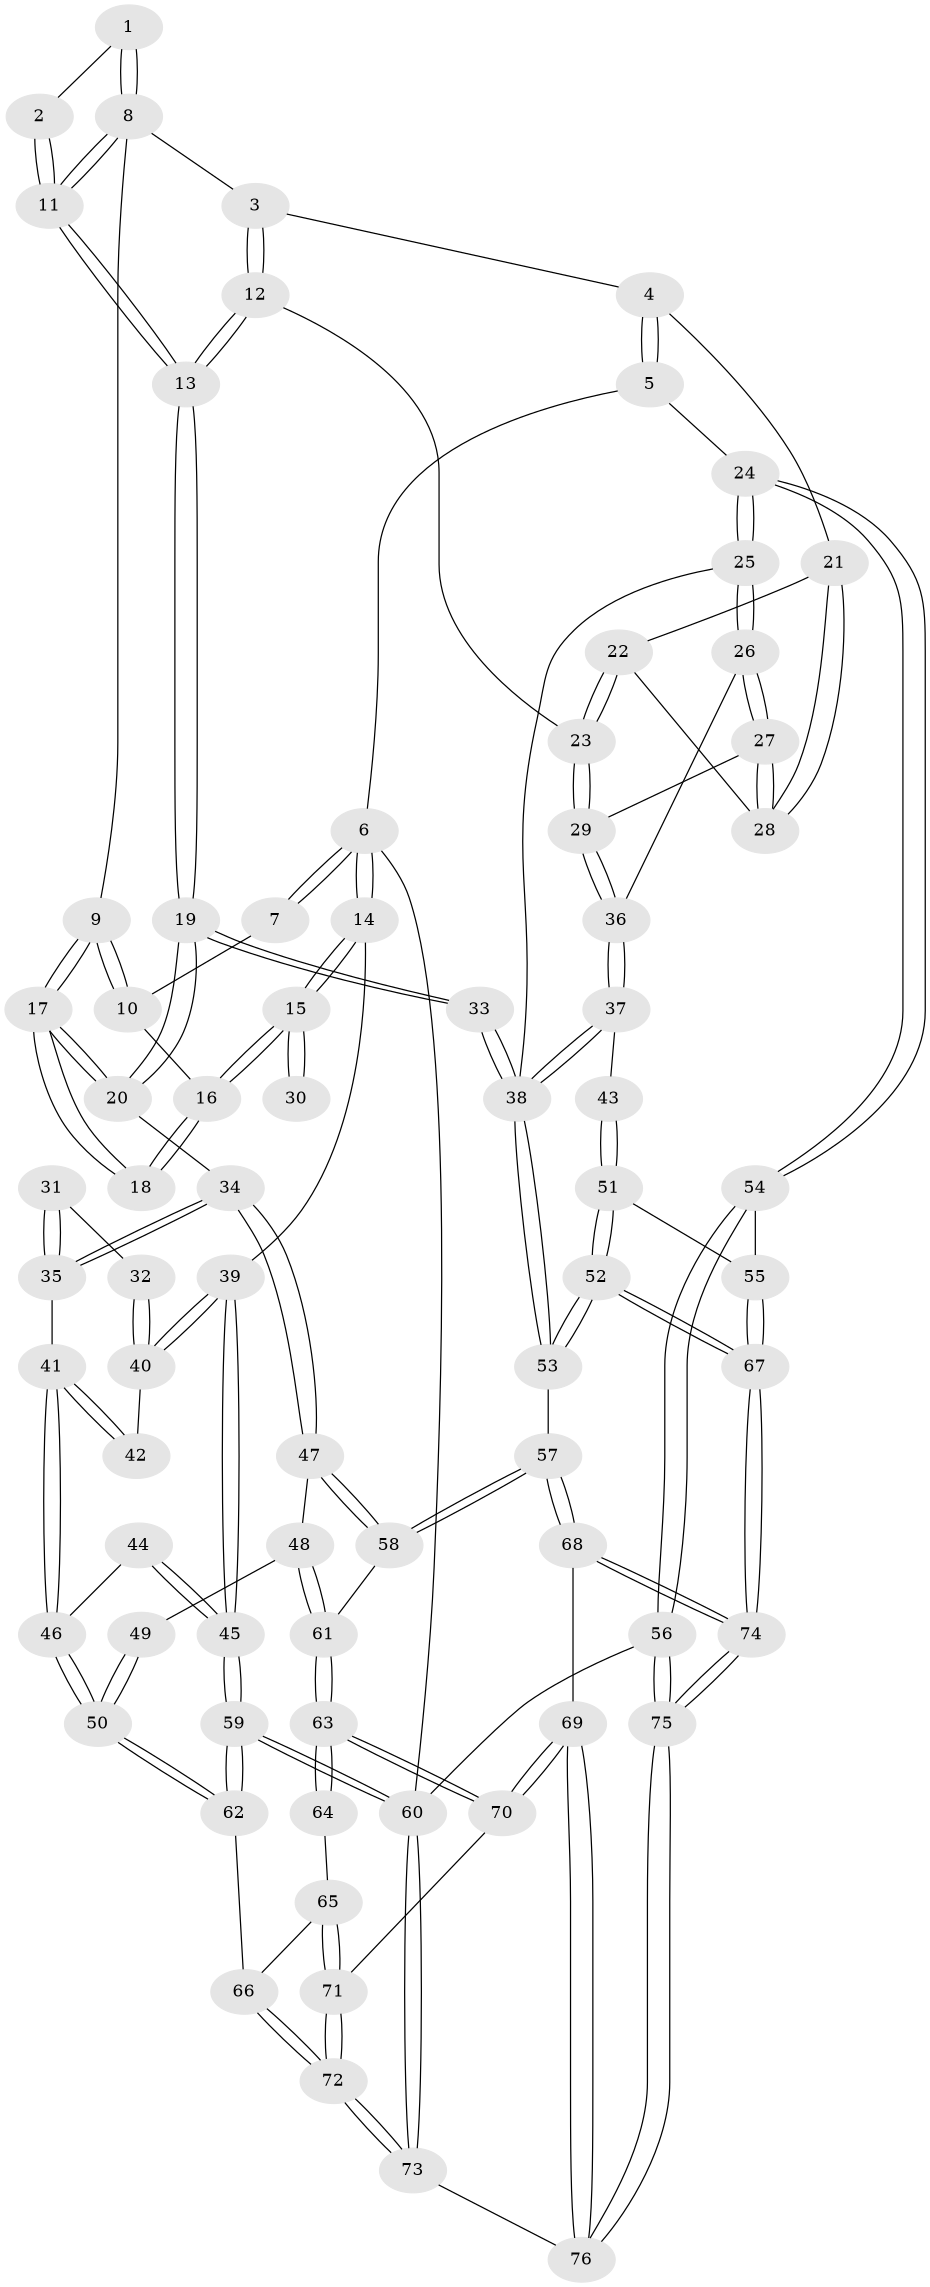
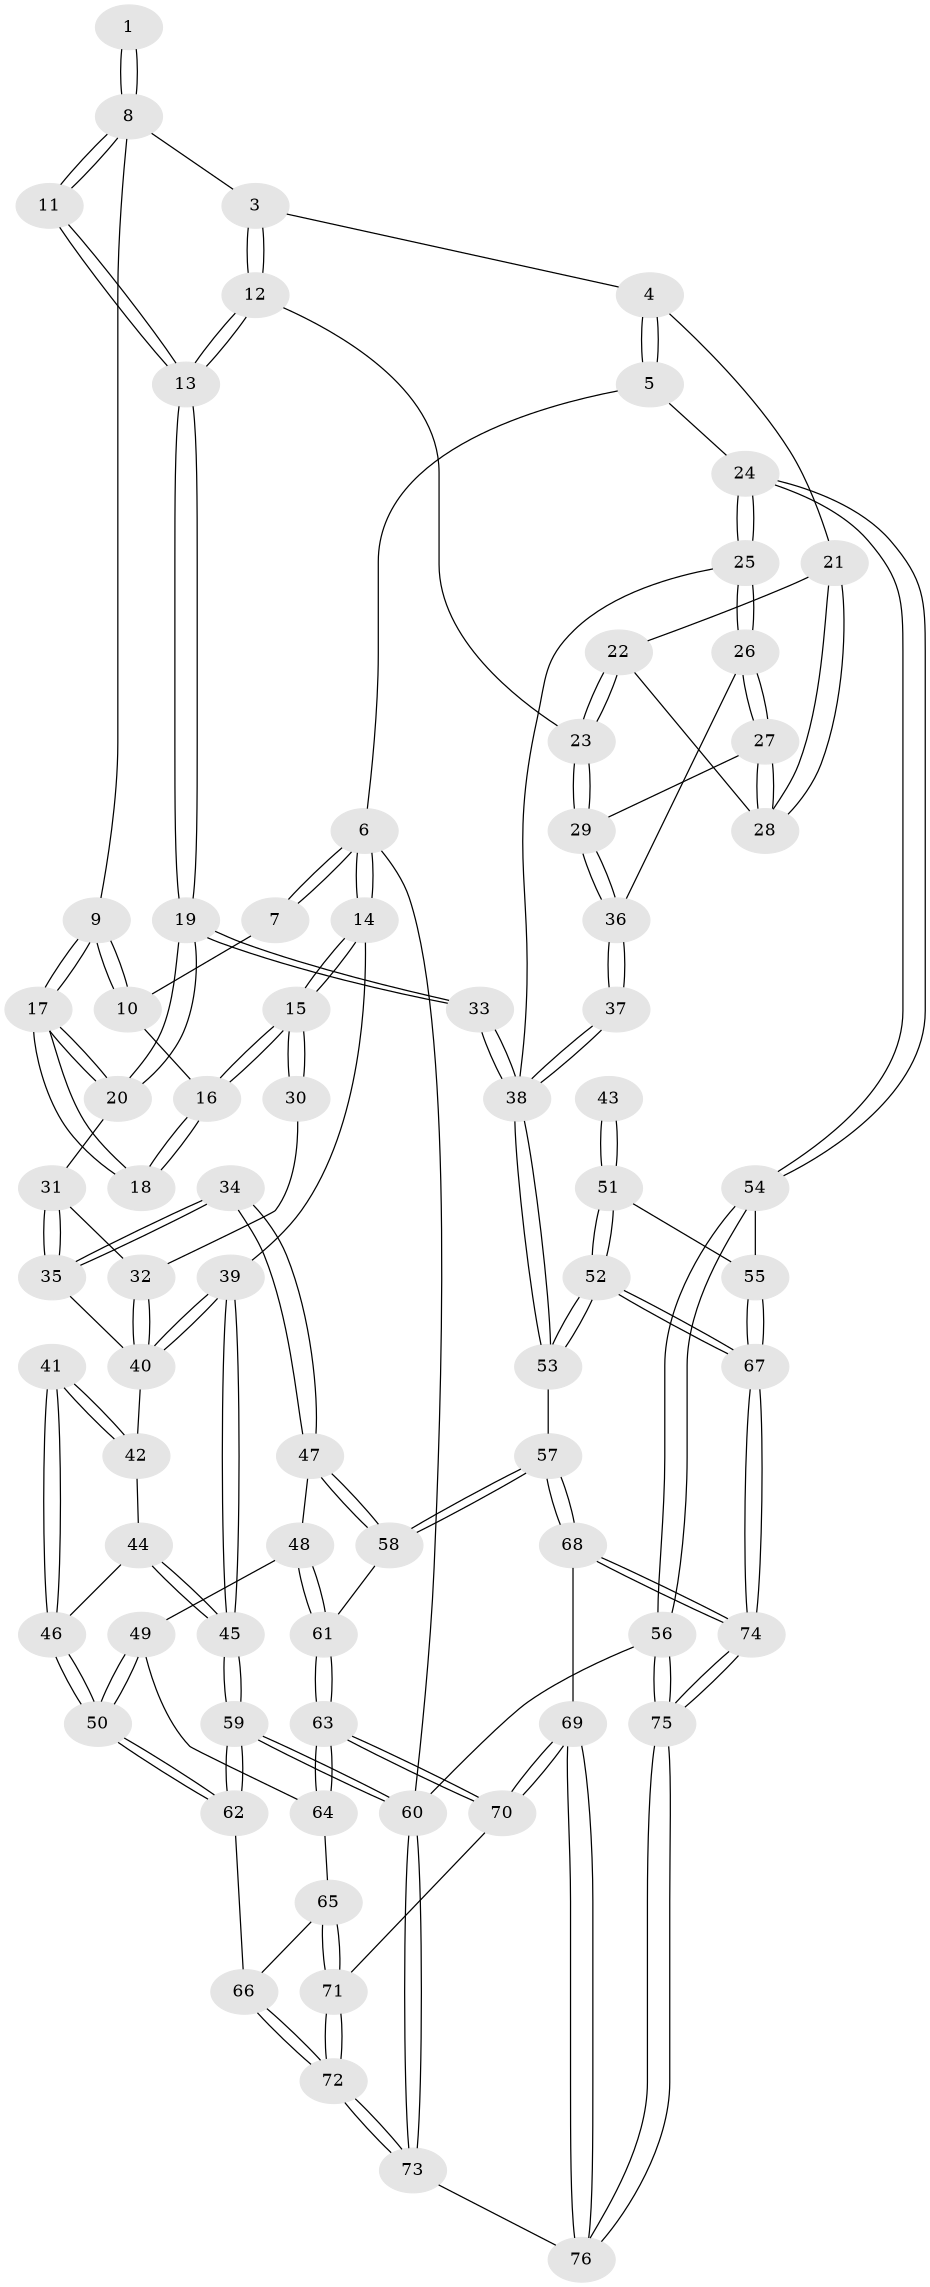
(40, 117) -> none
(613, 1054) -> none
(162, 1134) -> (88, 1140)
none -> (273, 1212)
(52, 1322) -> (97, 1322)
none -> (138, 1501)
none -> (198, 1751)
